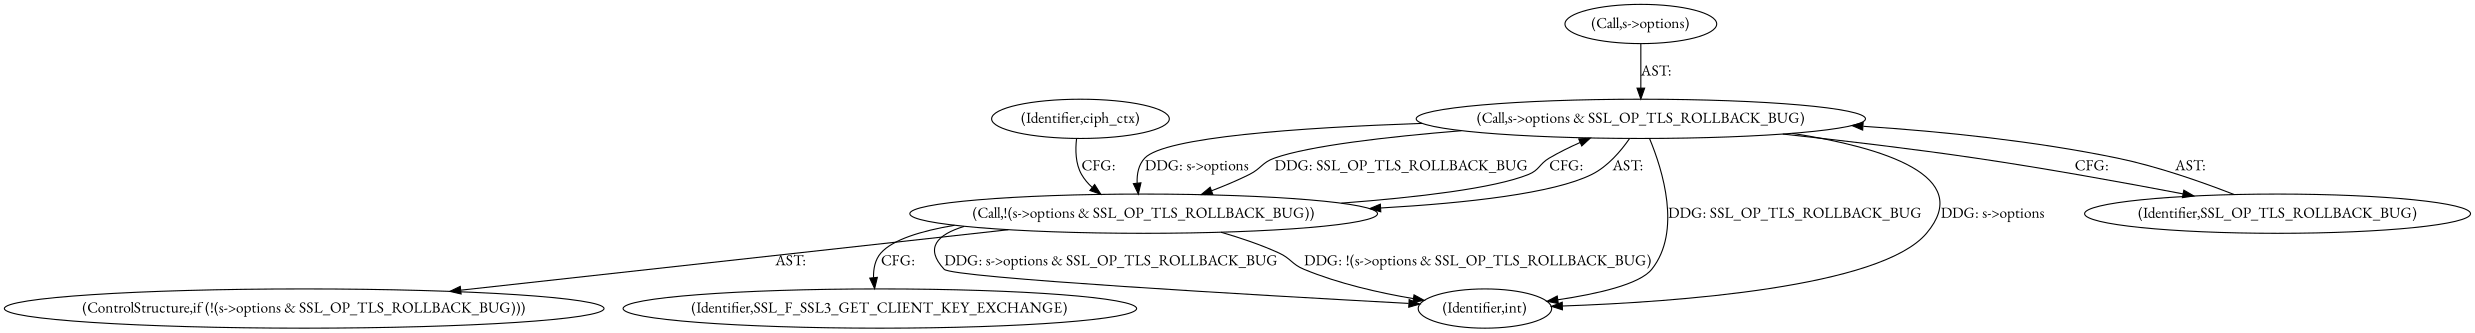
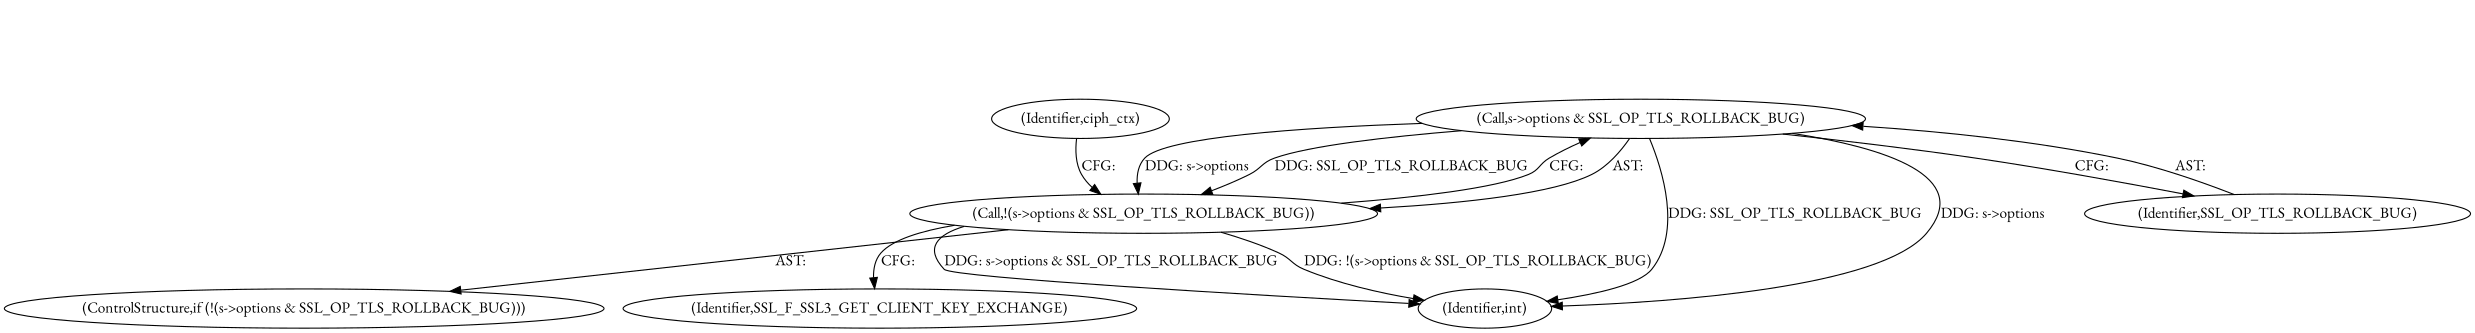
(1641, 24) -> none
